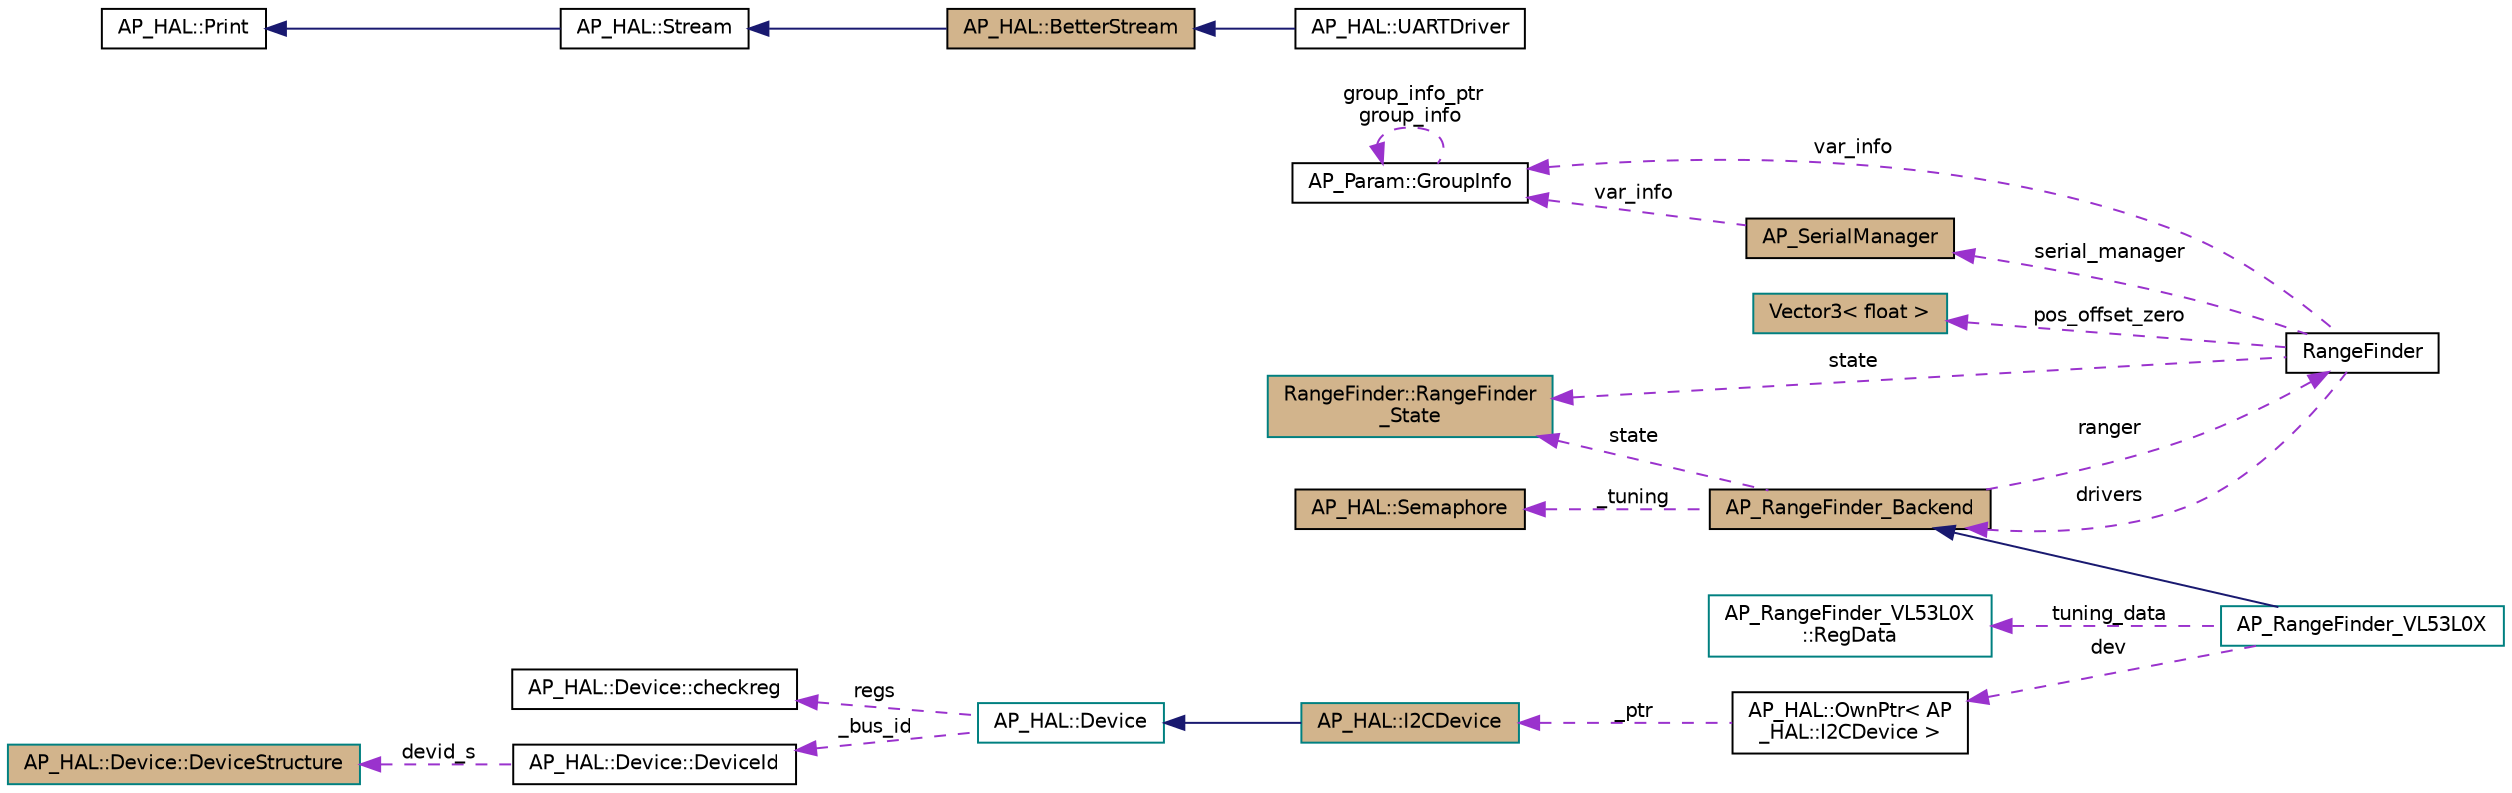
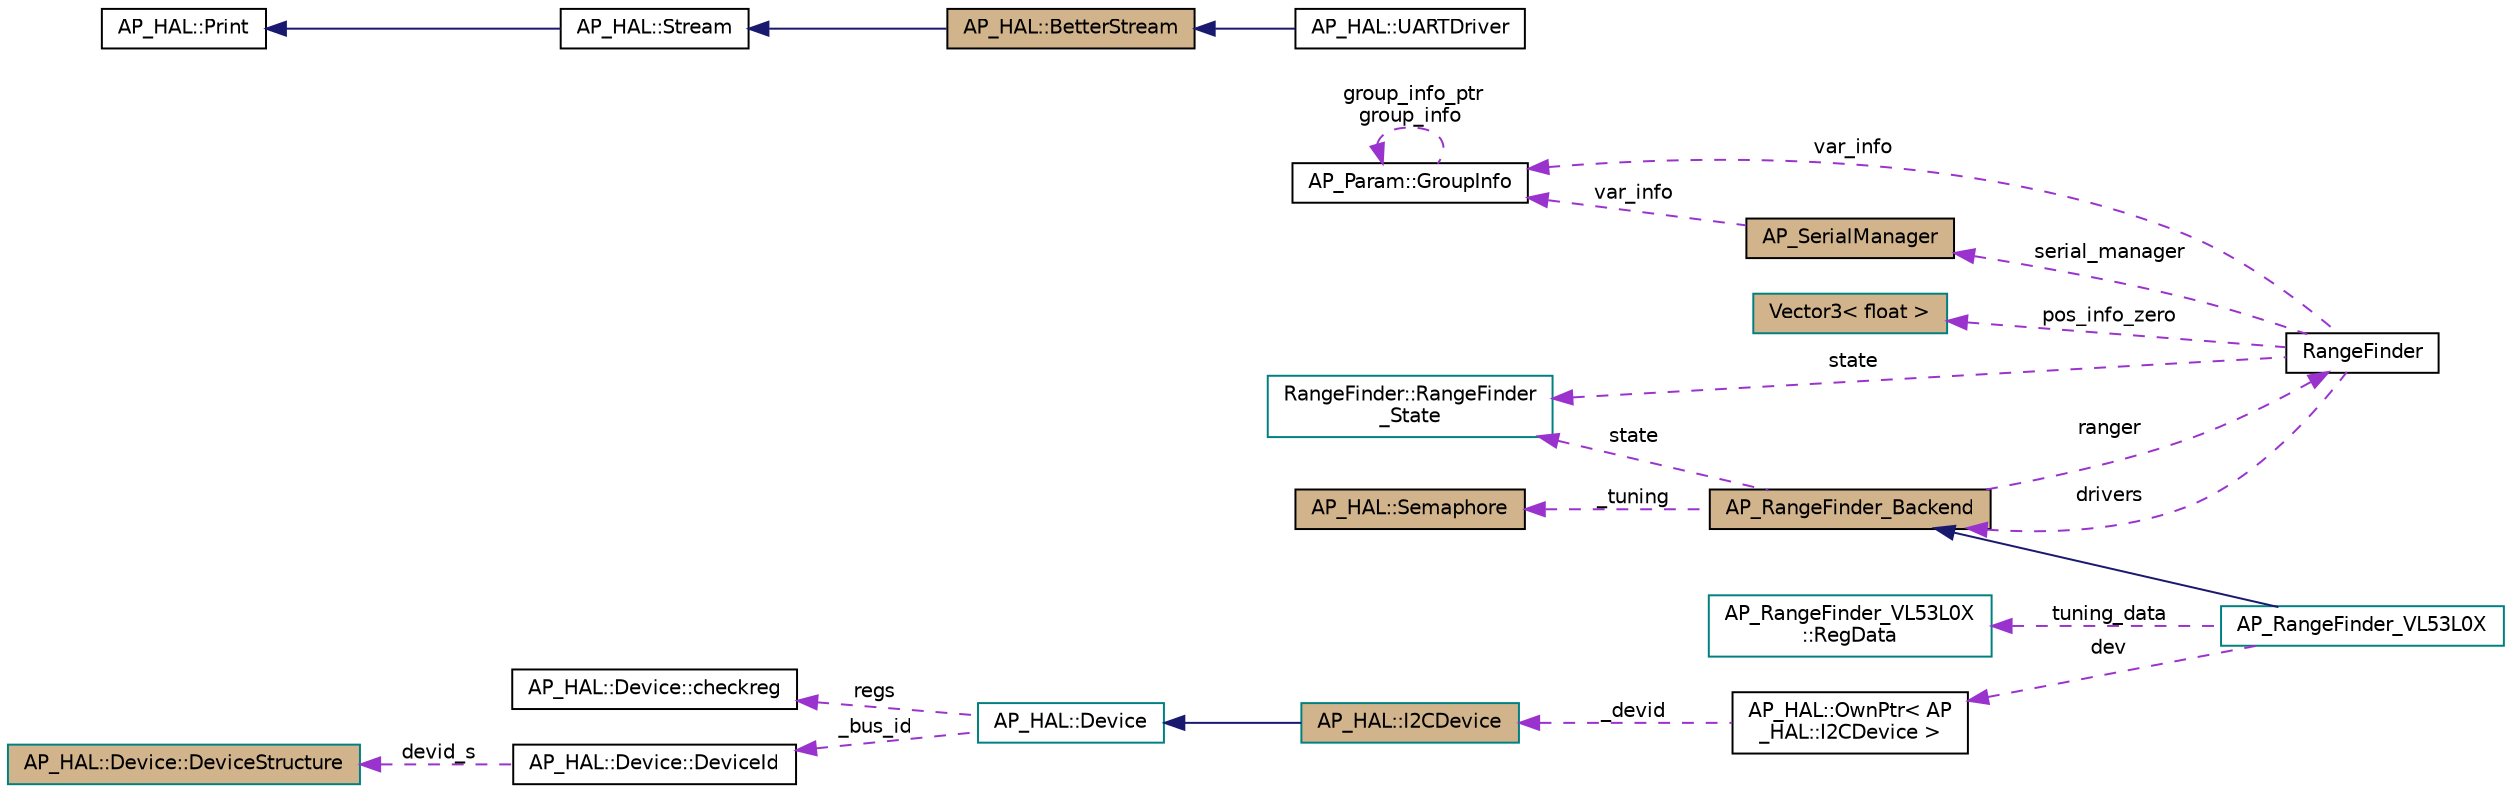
(2106, 316) -> (2106, 316)
(1410, 406) -> (1410, 406)
(1631, 712) -> (1631, 712)
